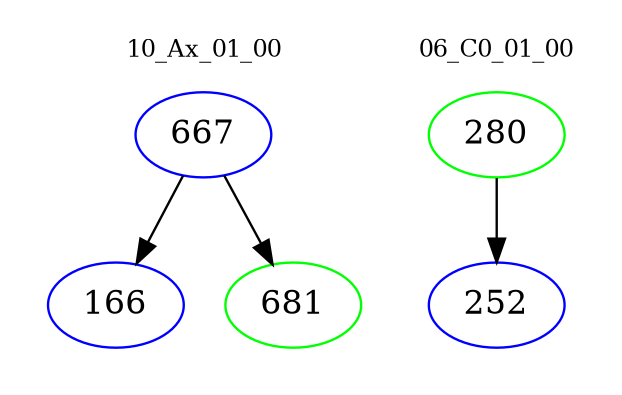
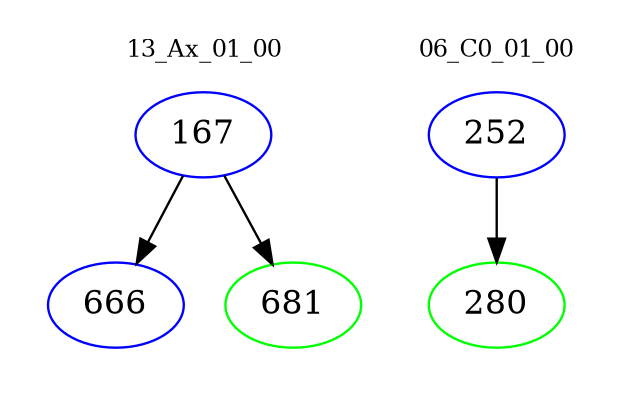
(205, 51) -> (205, 51)
(203, 135) -> (203, 135)
(497, 208) -> (497, 208)
(116, 305) -> (116, 305)
